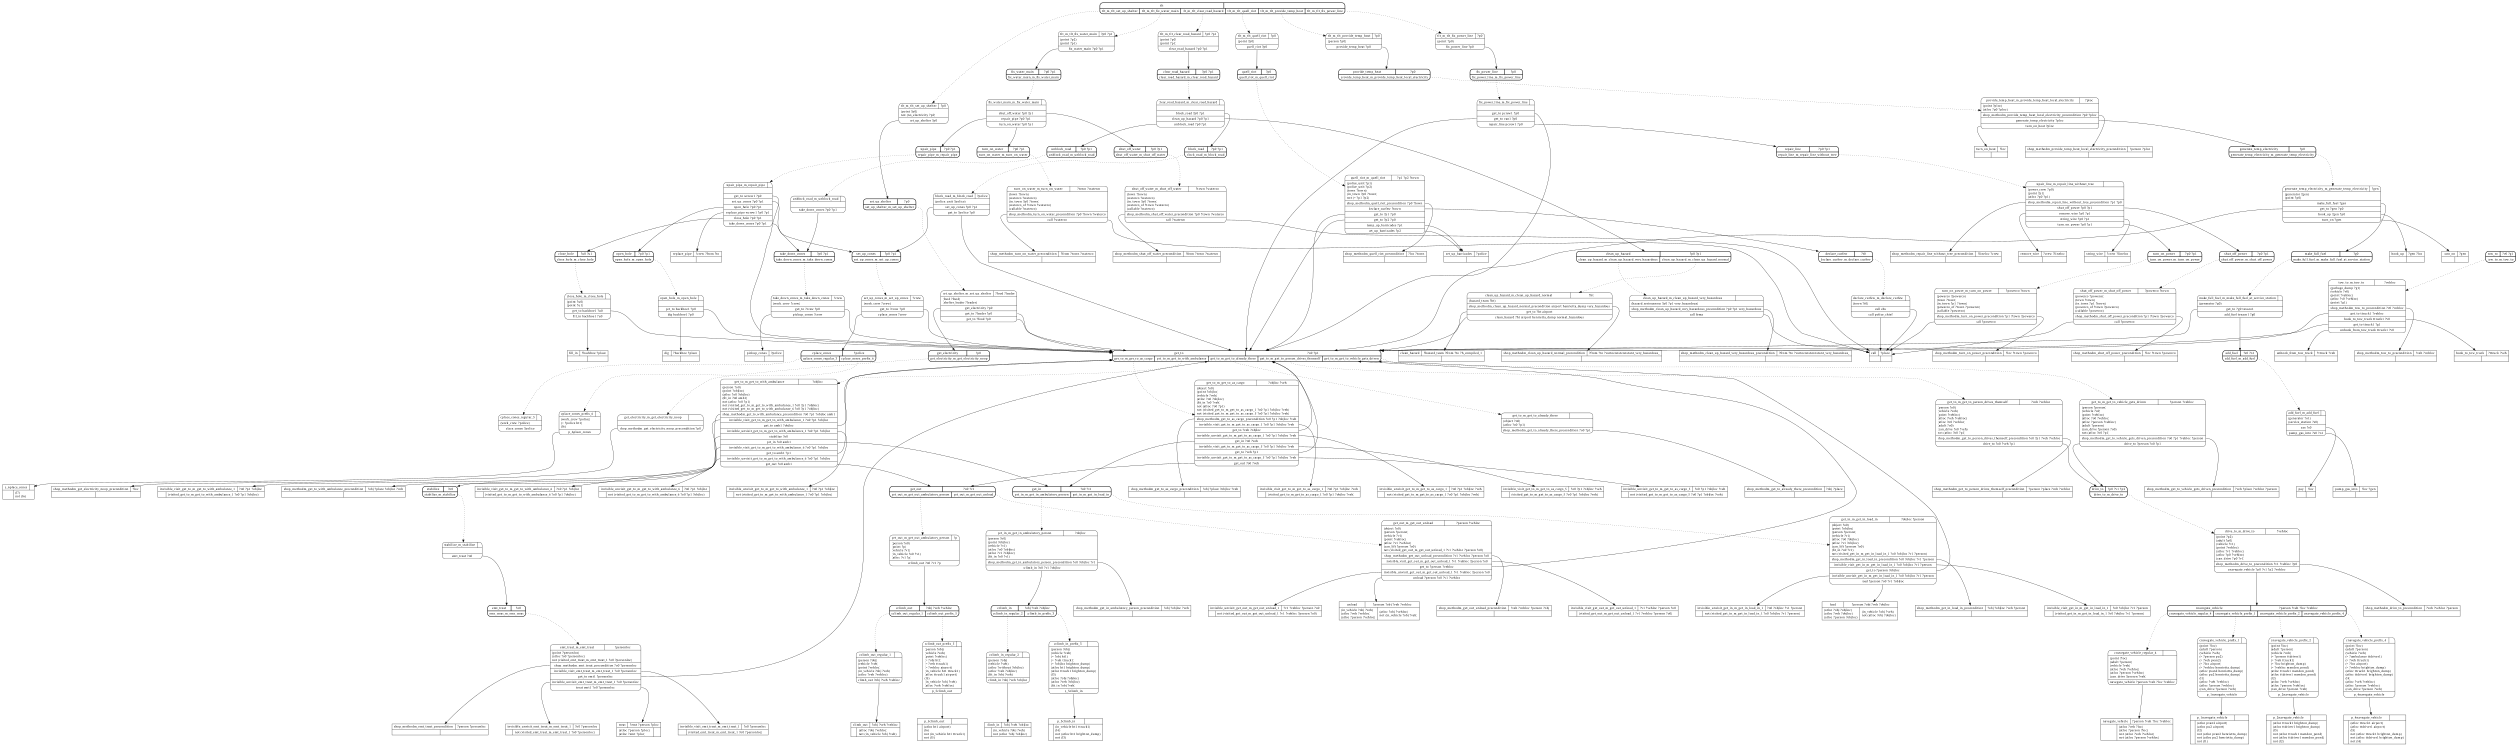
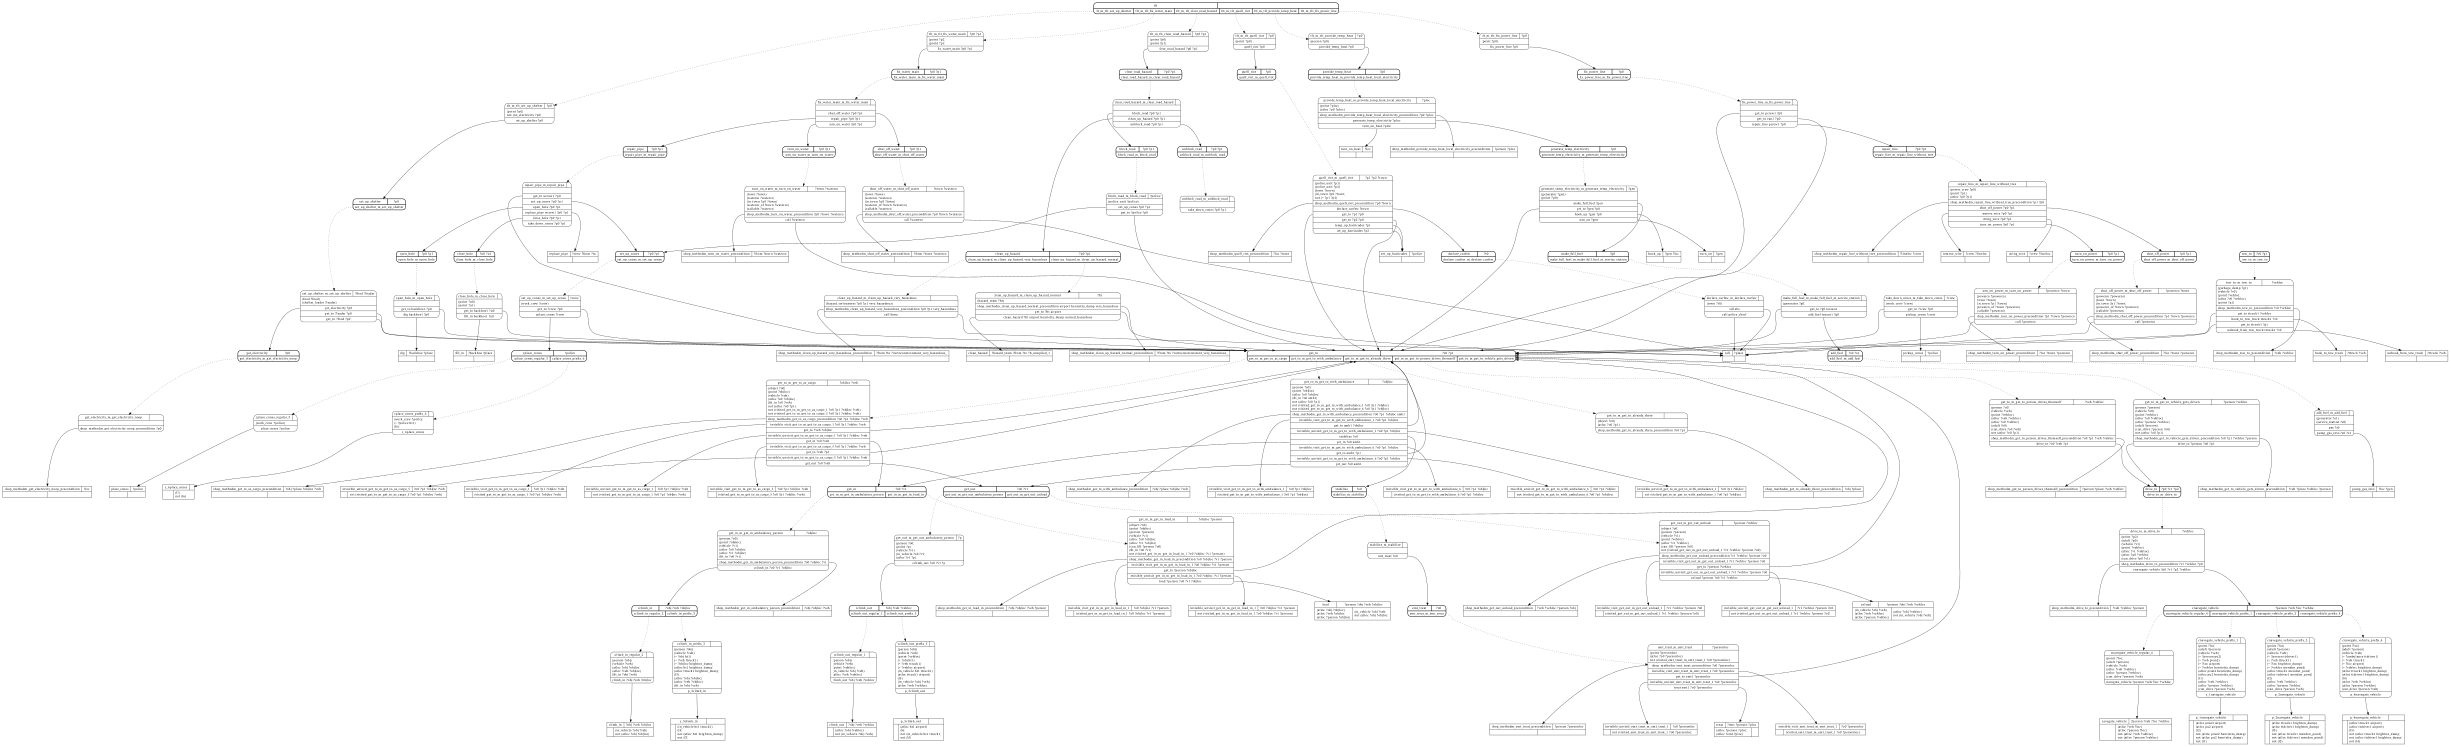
(804, 257) -> none
none -> (127, 492)
(2306, 492) -> none
(1006, 667) -> (627, 667)
